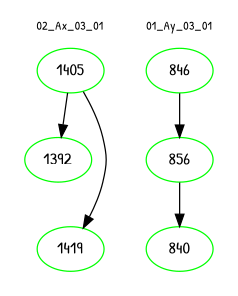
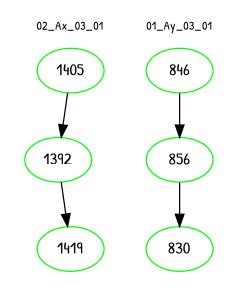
(106, 153) -> (64, 198)
(180, 249) -> (180, 249)
